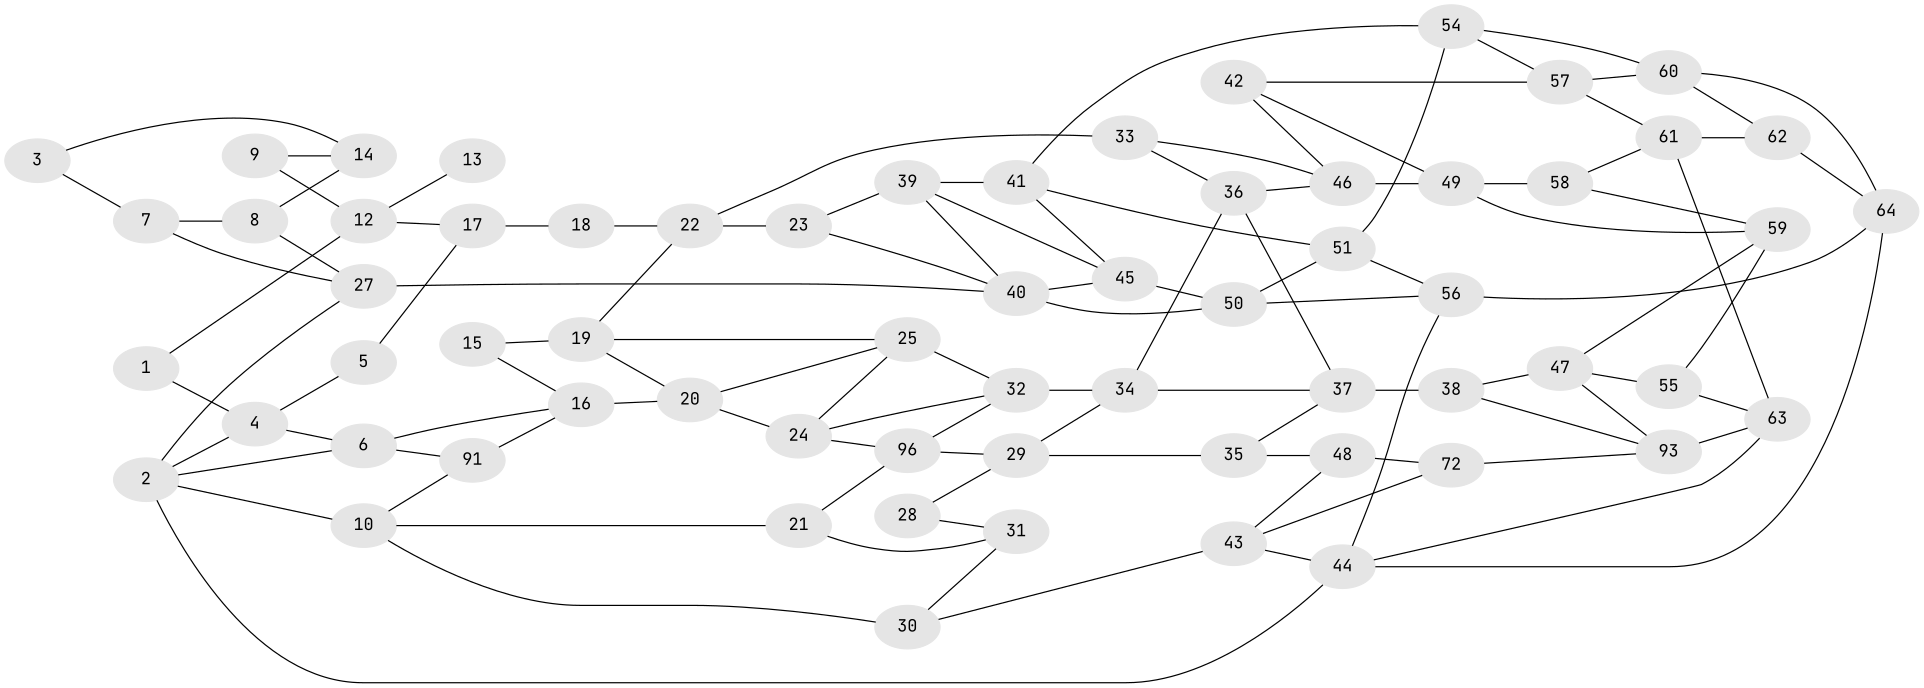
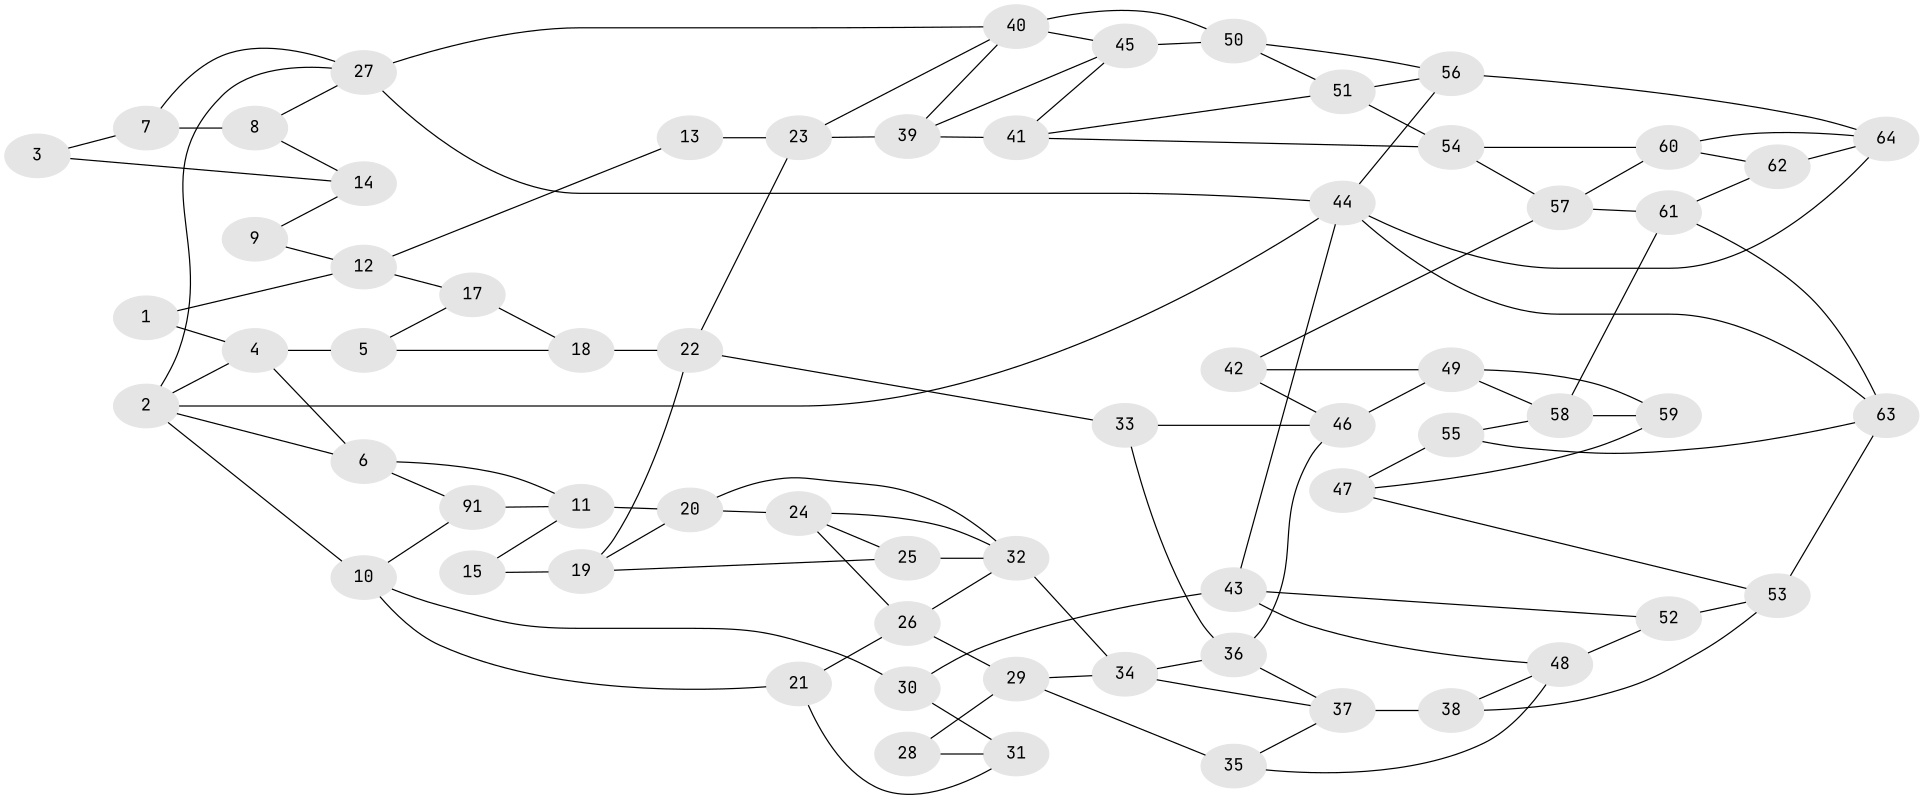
none -> (745, 138)
none -> (831, 193)
(1727, 310) -> (1506, 425)
none -> (473, 350)
(799, 370) -> (862, 484)
(1506, 379) -> (1506, 688)
(581, 405) -> (581, 506)
(907, 451) -> (907, 624)
(1669, 452) -> (1777, 596)
(1451, 465) -> (1669, 619)
